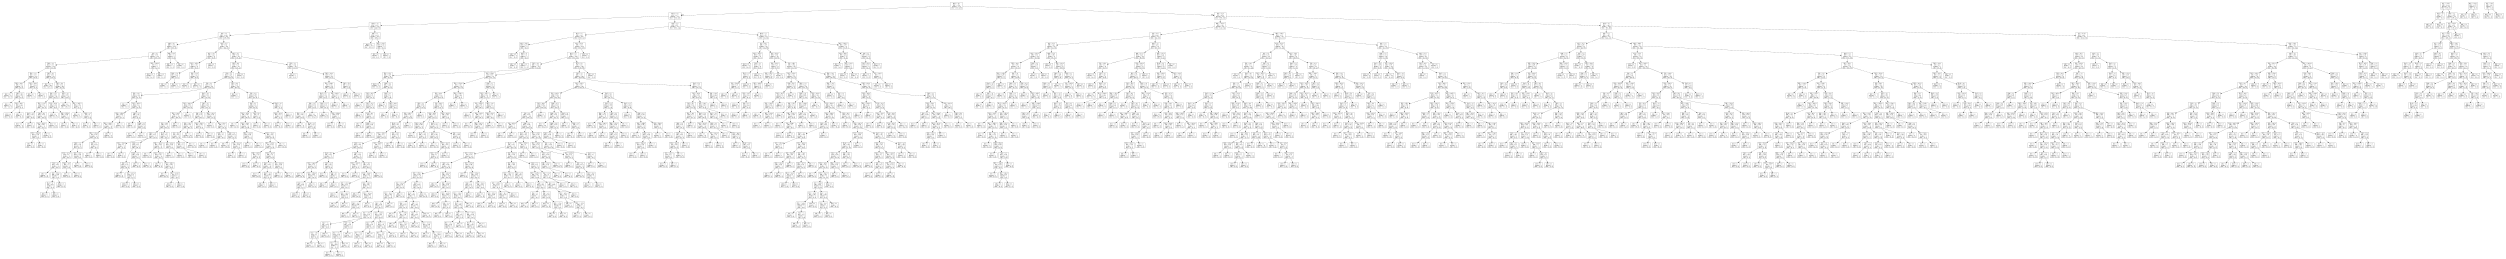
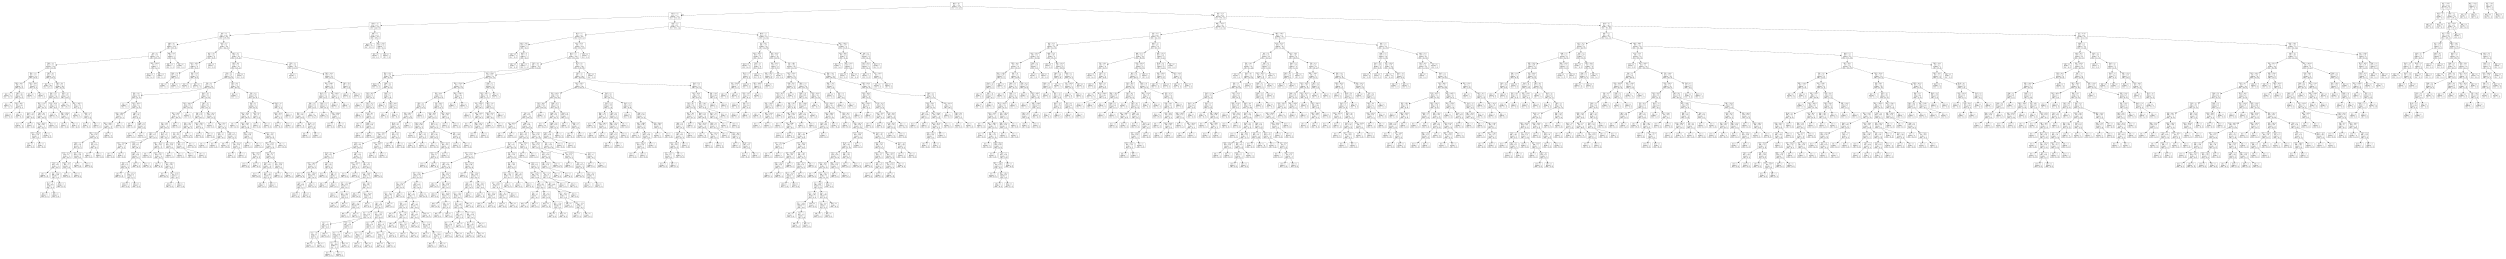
none -> (2082, 46)
(427, 125) -> (421, 130)
(129, 155) -> (131, 160)
